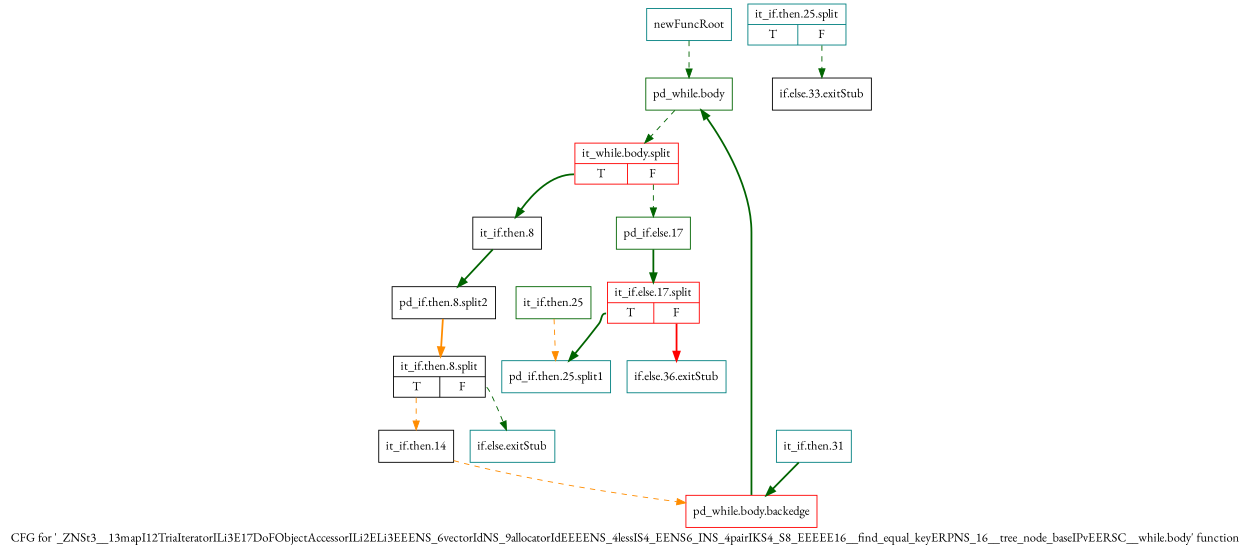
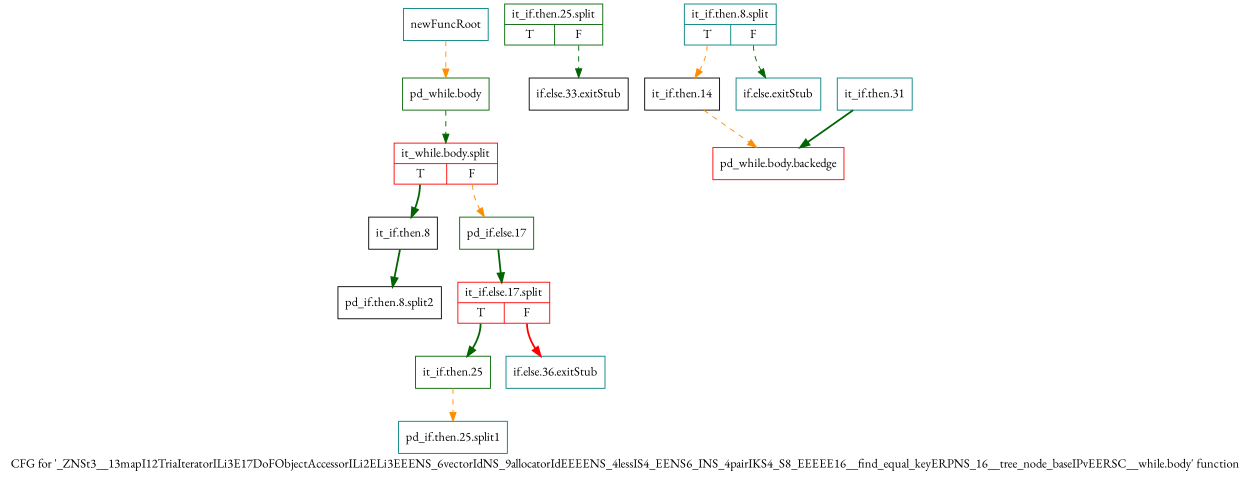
(797, 25) -> (554, 25)
(689, 55) -> (446, 55)
(653, 196) -> (475, 197)
(751, 301) -> none
(442, 333) -> none
(591, 334) -> (478, 337)
(439, 377) -> (730, 25)
